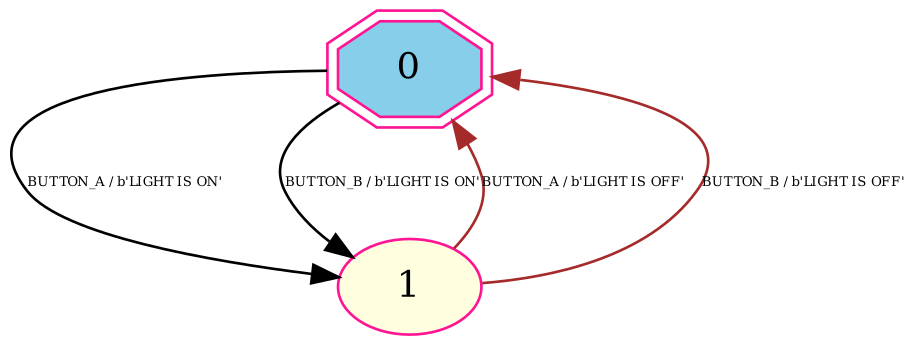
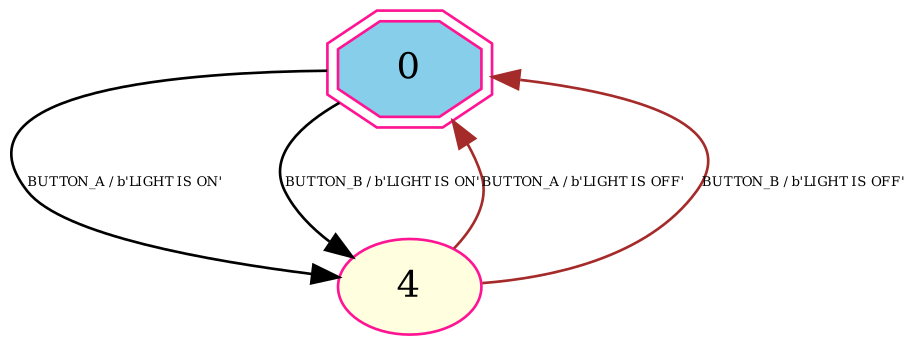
(410, 287) -> (410, 287)
